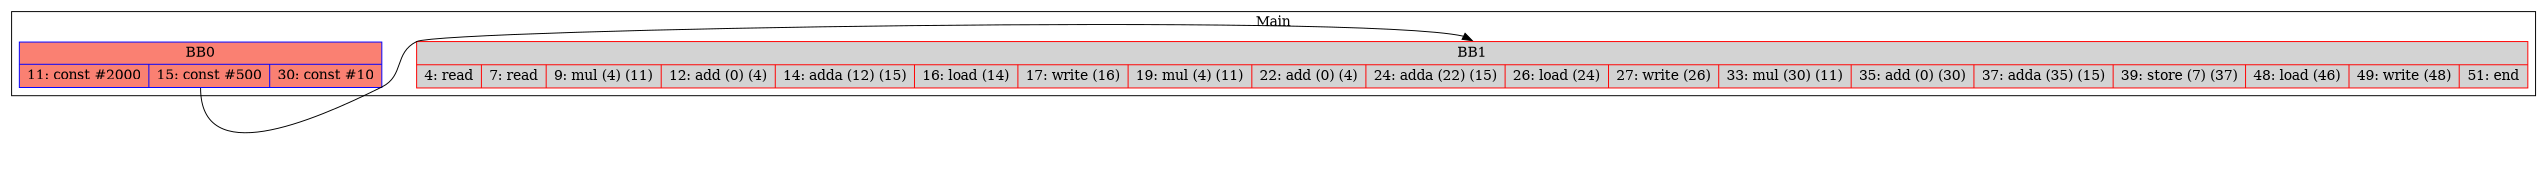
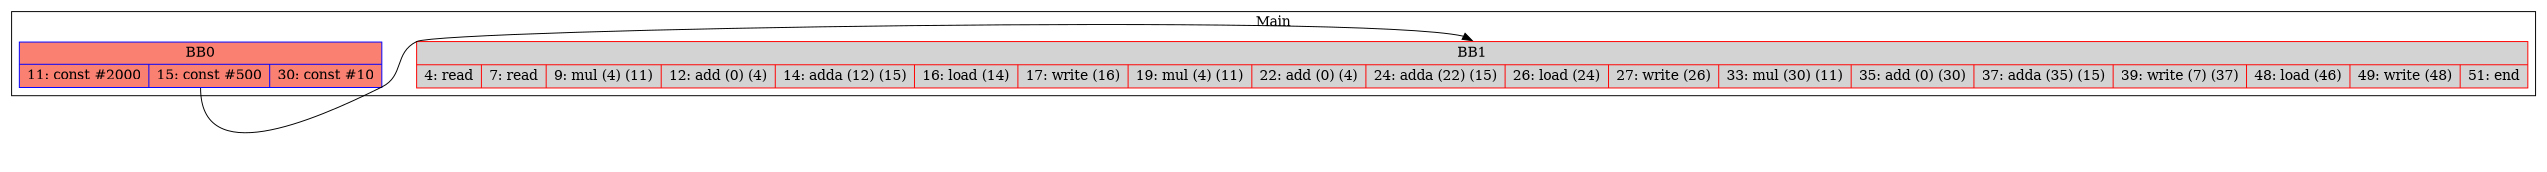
(2179, 76) -> (2180, 76)
